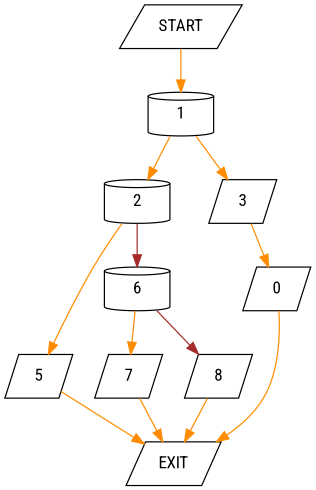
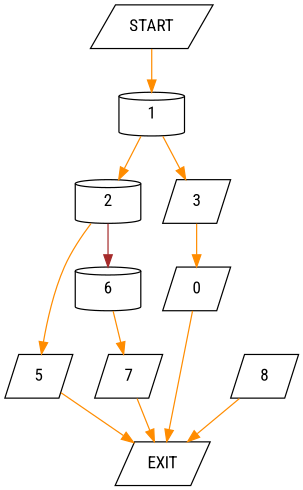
(173, 328) -> none
